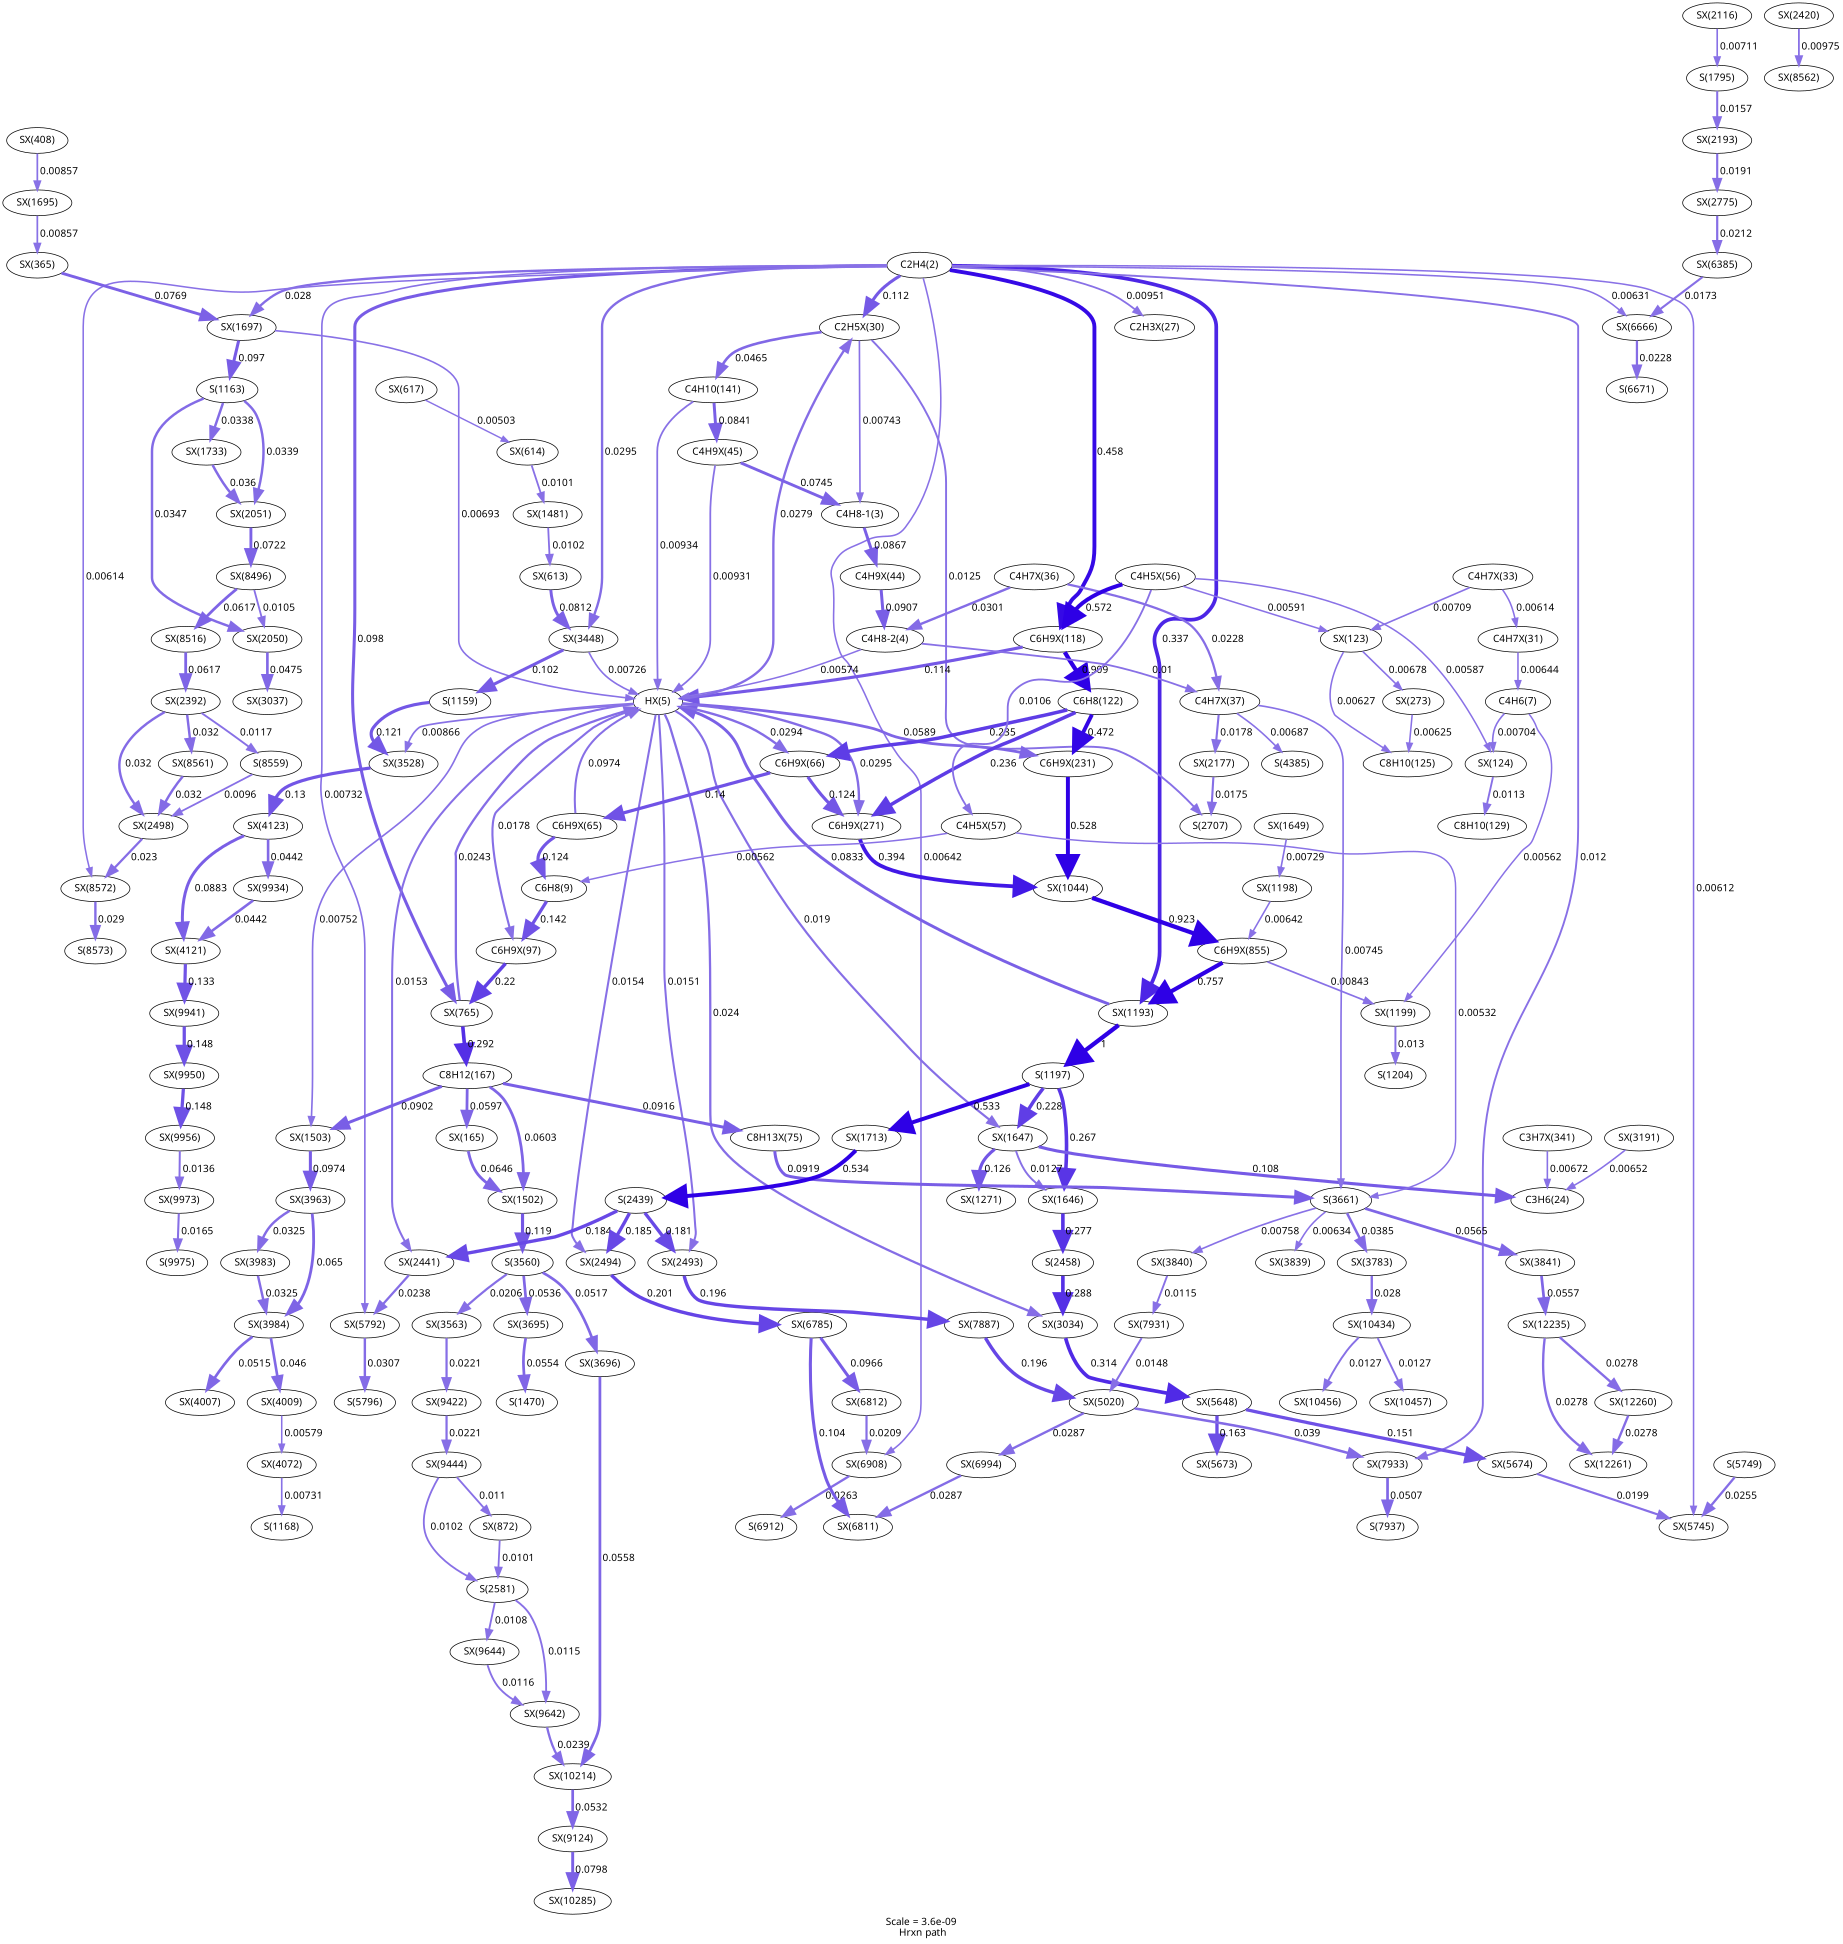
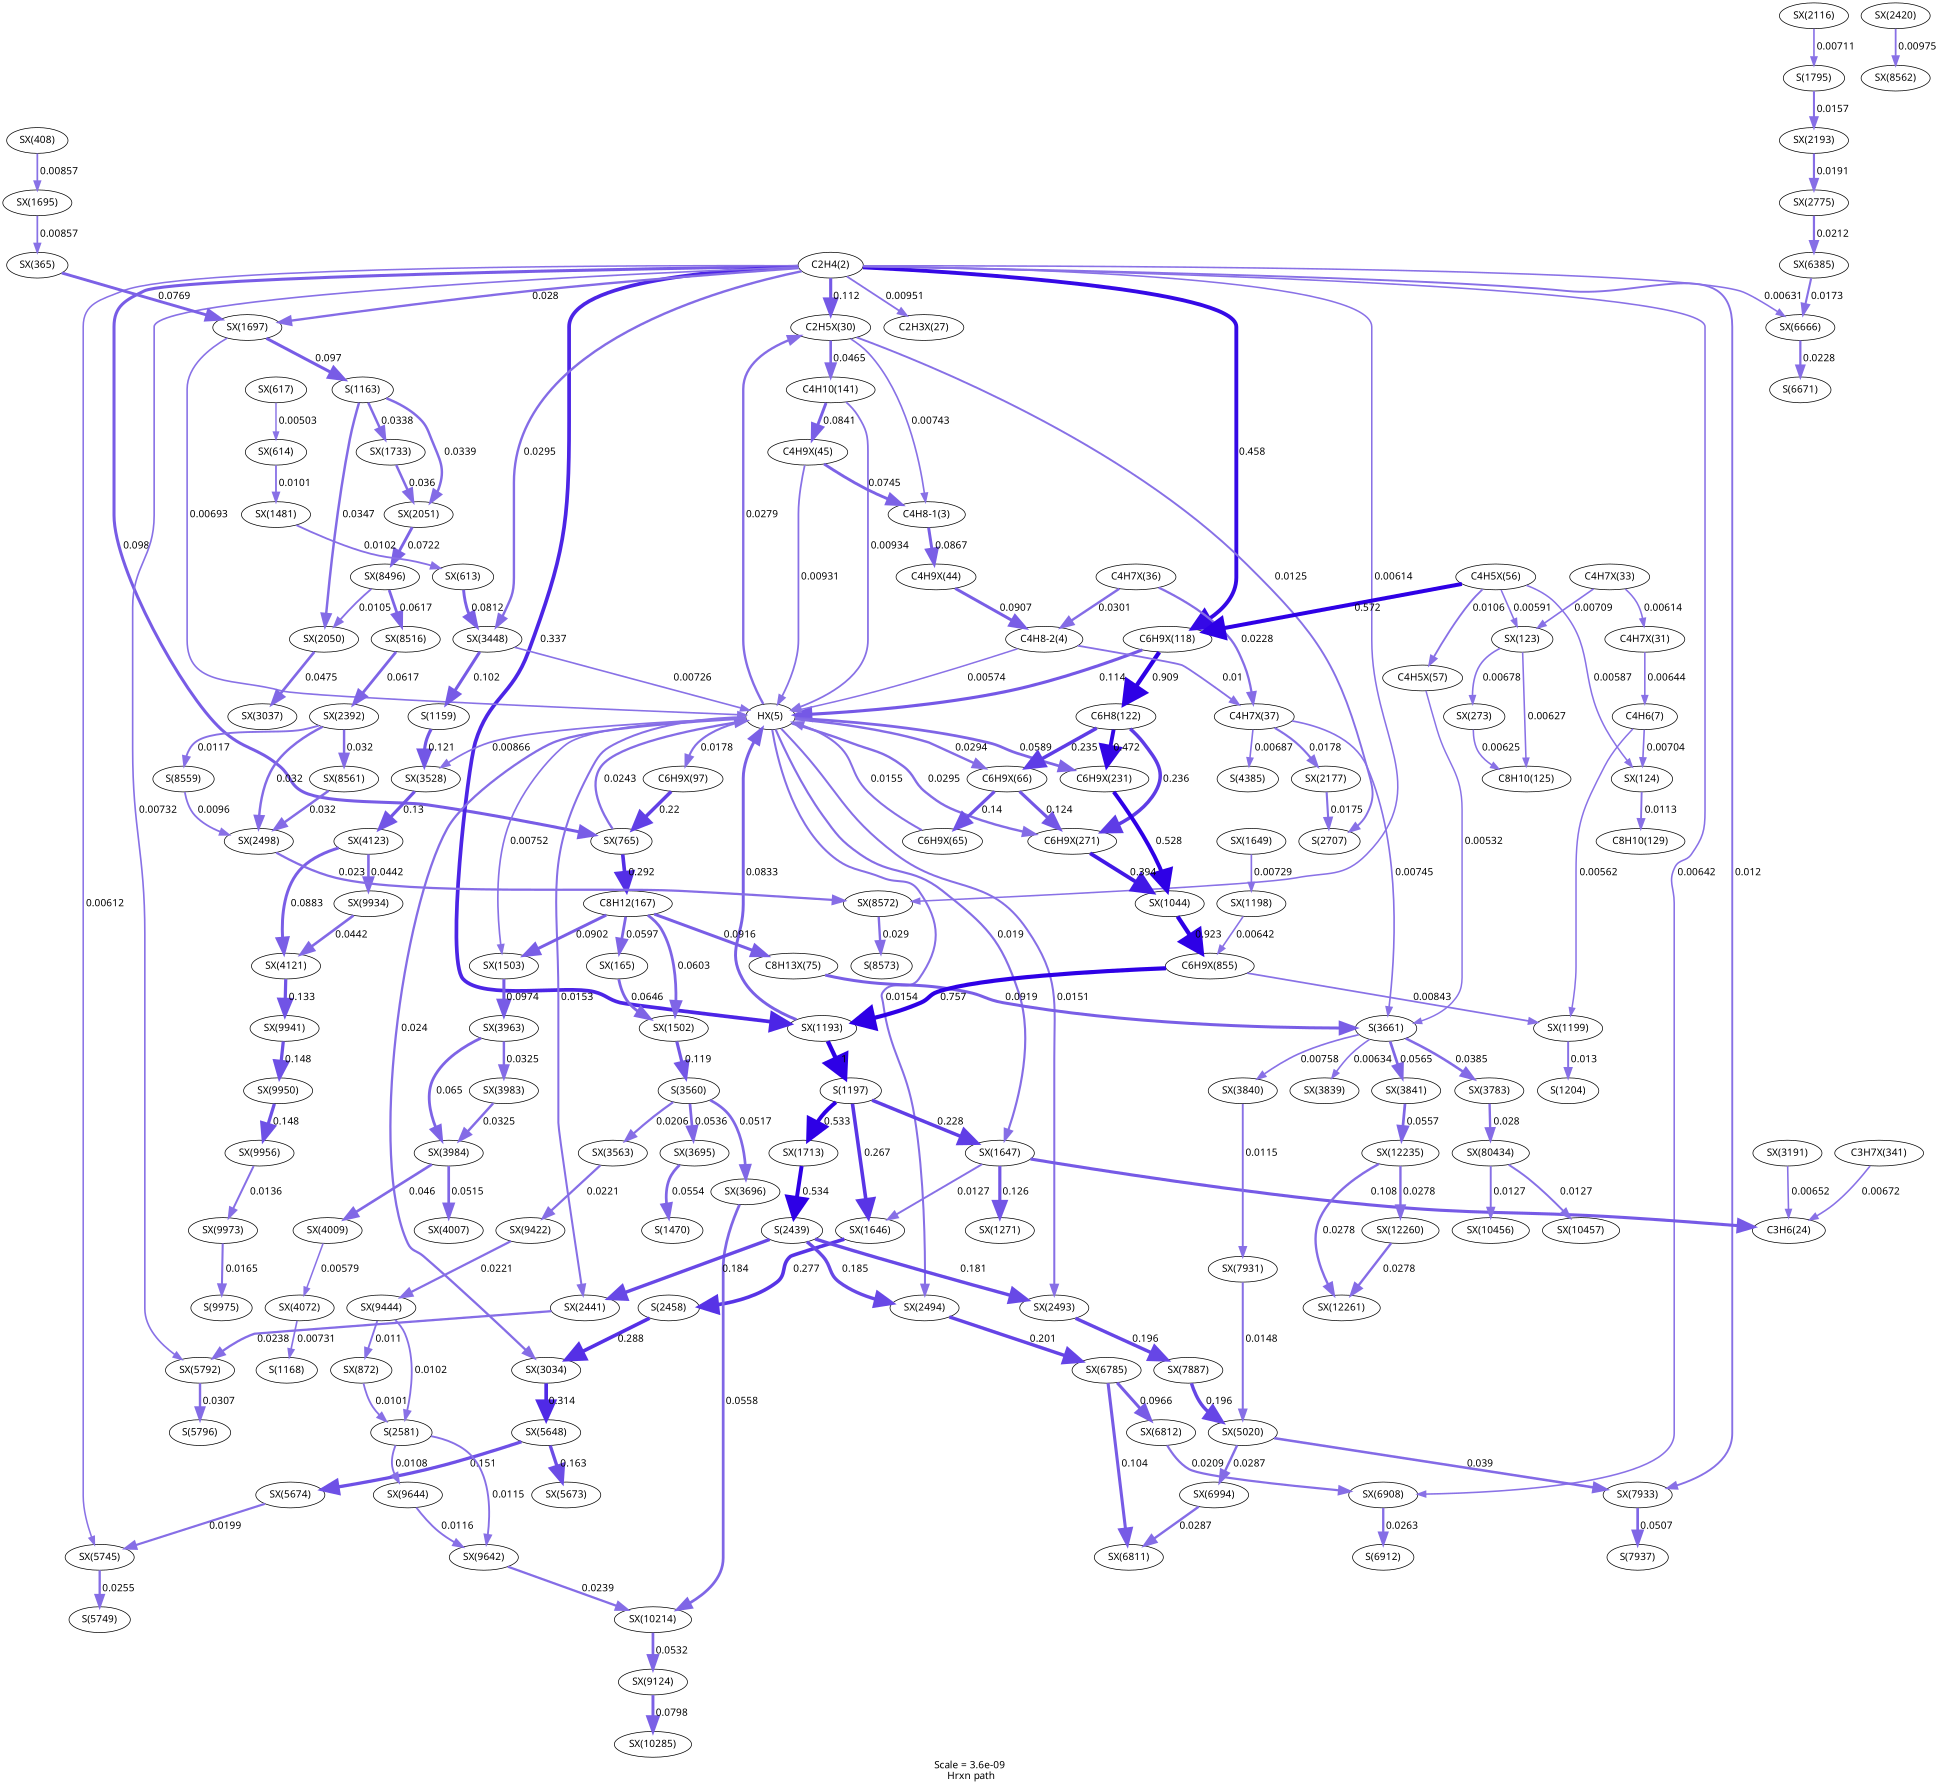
(603, 764) -> (886, 779)
(554, 889) -> none
(1372, 1325) -> (1491, 1153)
(1723, 1491) -> (100, 1583)
